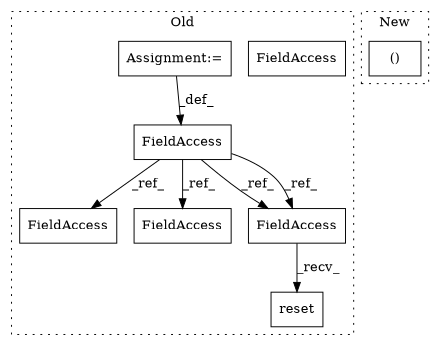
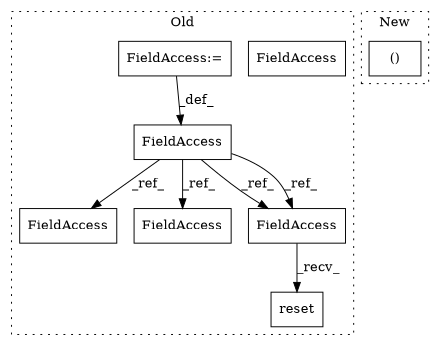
(175, 59) -> (175, 59)
